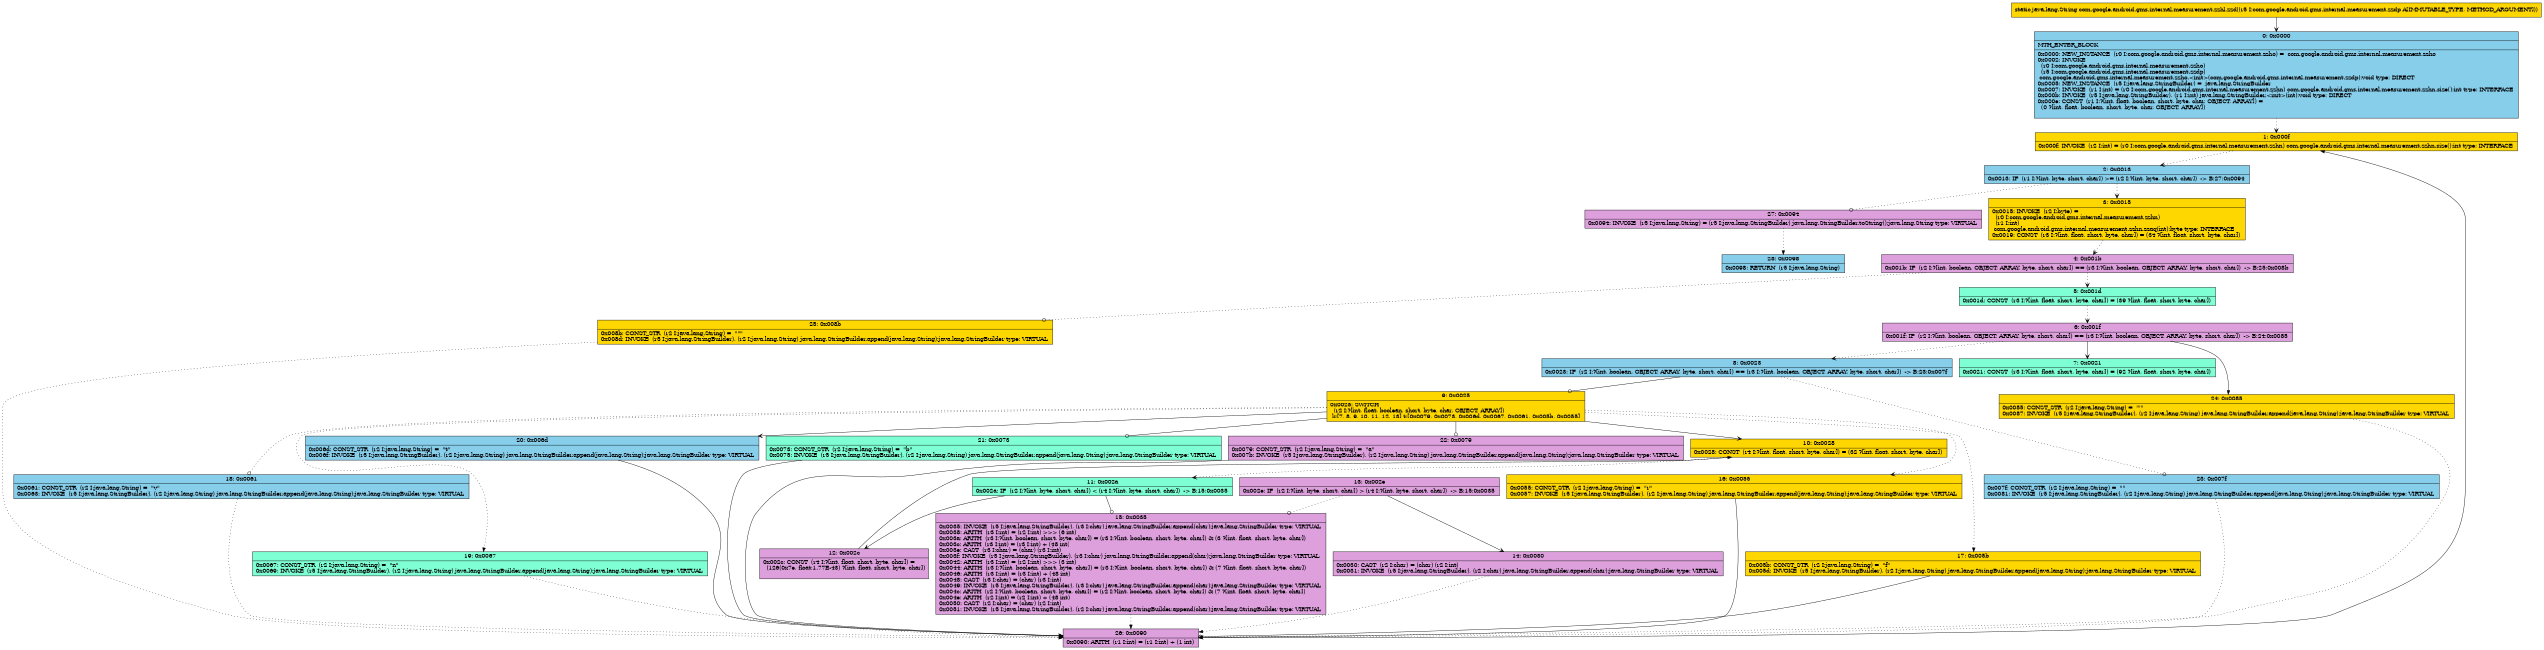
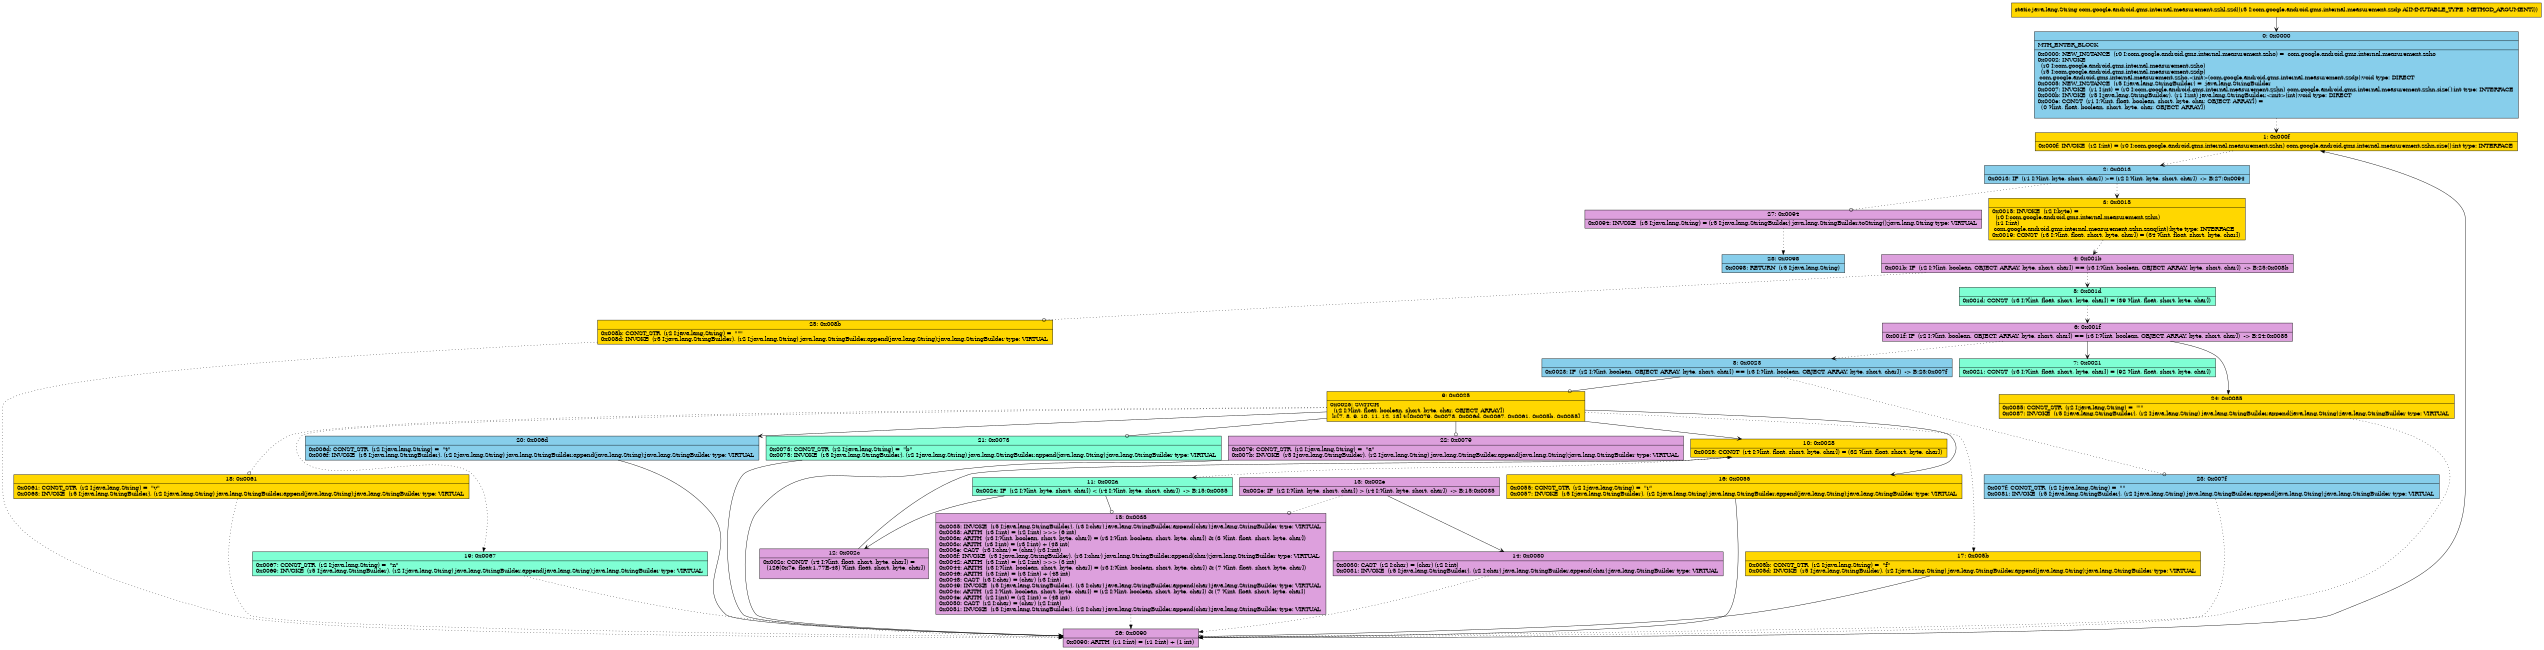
(1811, 419) -> (1811, 419)
(241, 487) -> (241, 487)
